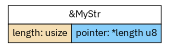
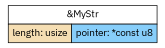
(116, 33) -> (114, 33)
